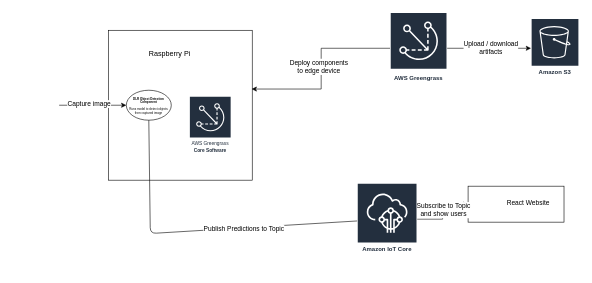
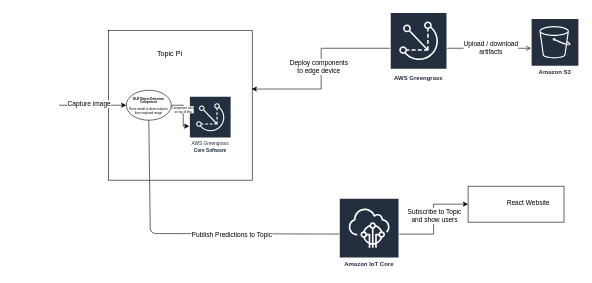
(525, 48) -> (527, 48)
(170, 54) -> (170, 54)
none -> (183, 125)
(387, 219) -> (369, 234)
